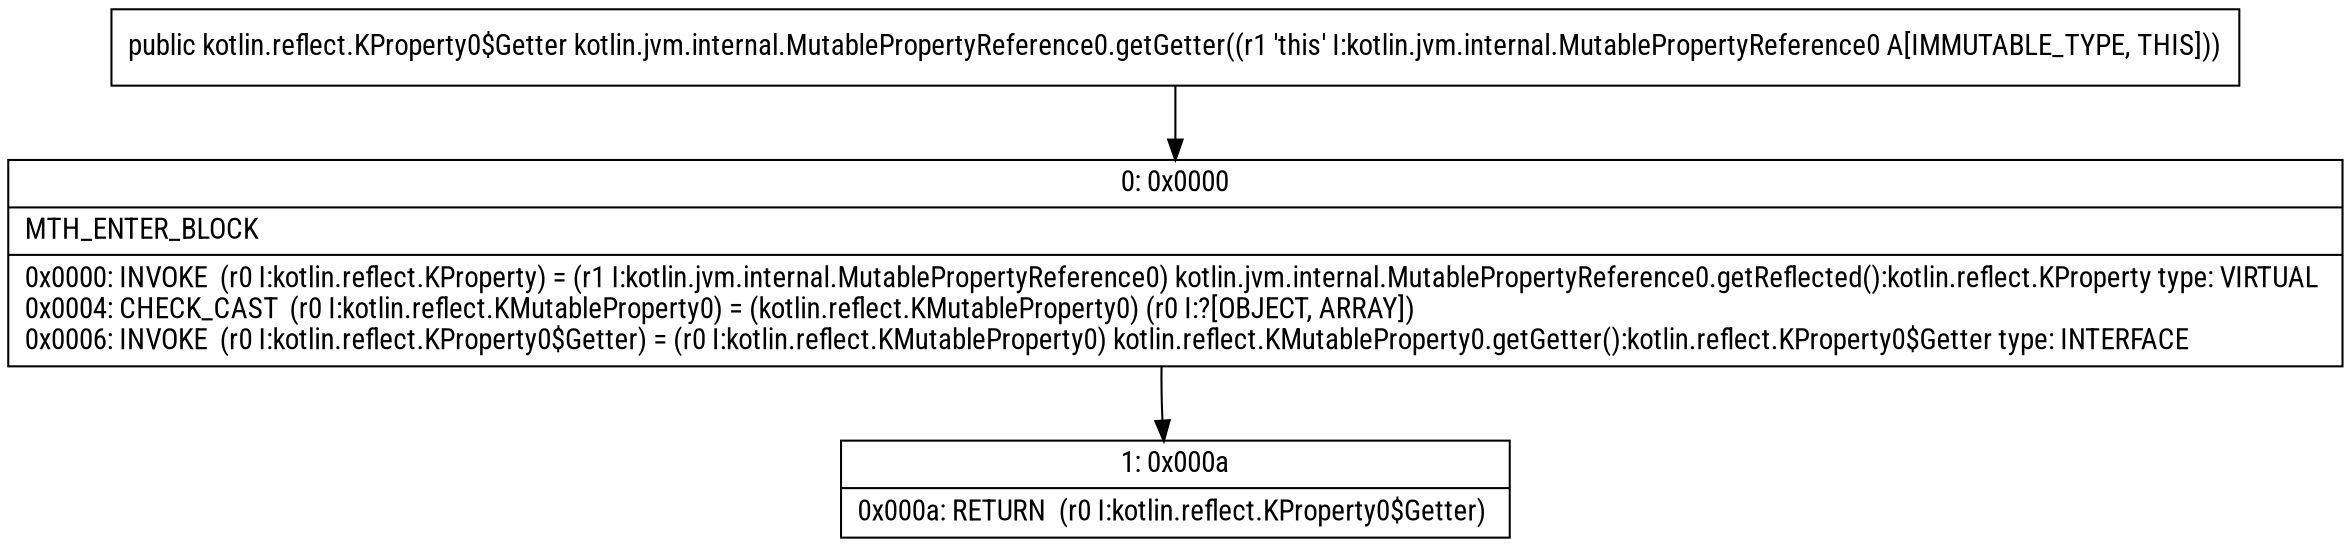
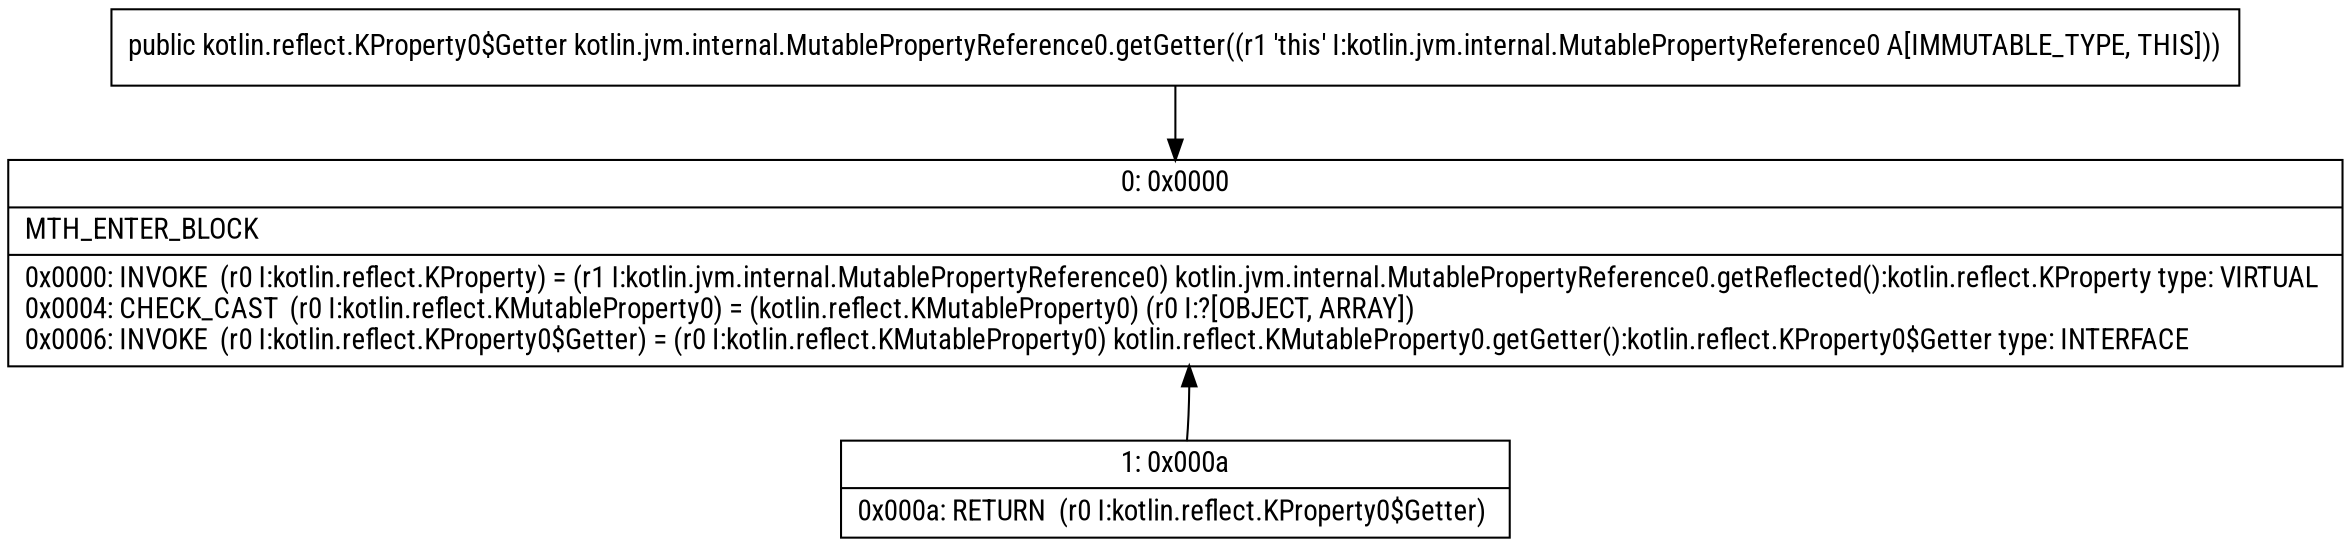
(1162, 393) -> (1189, 414)
